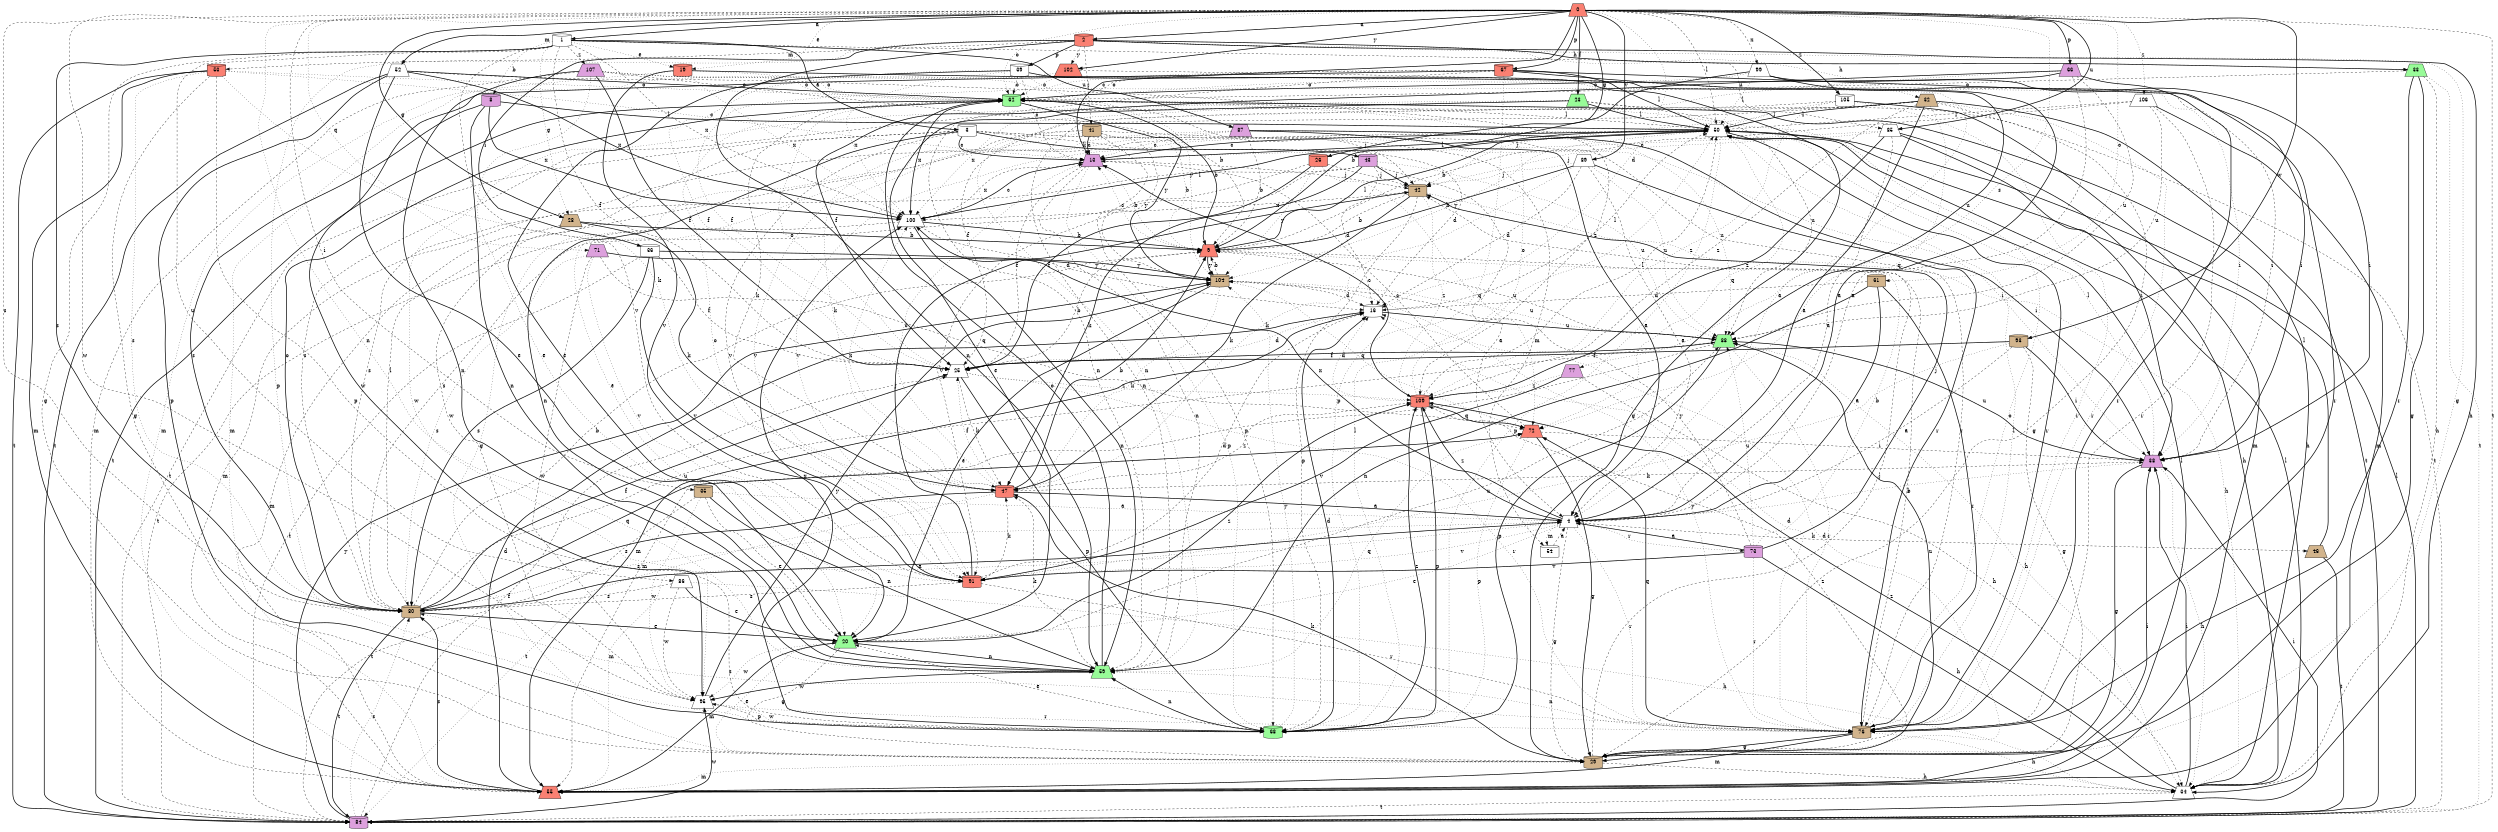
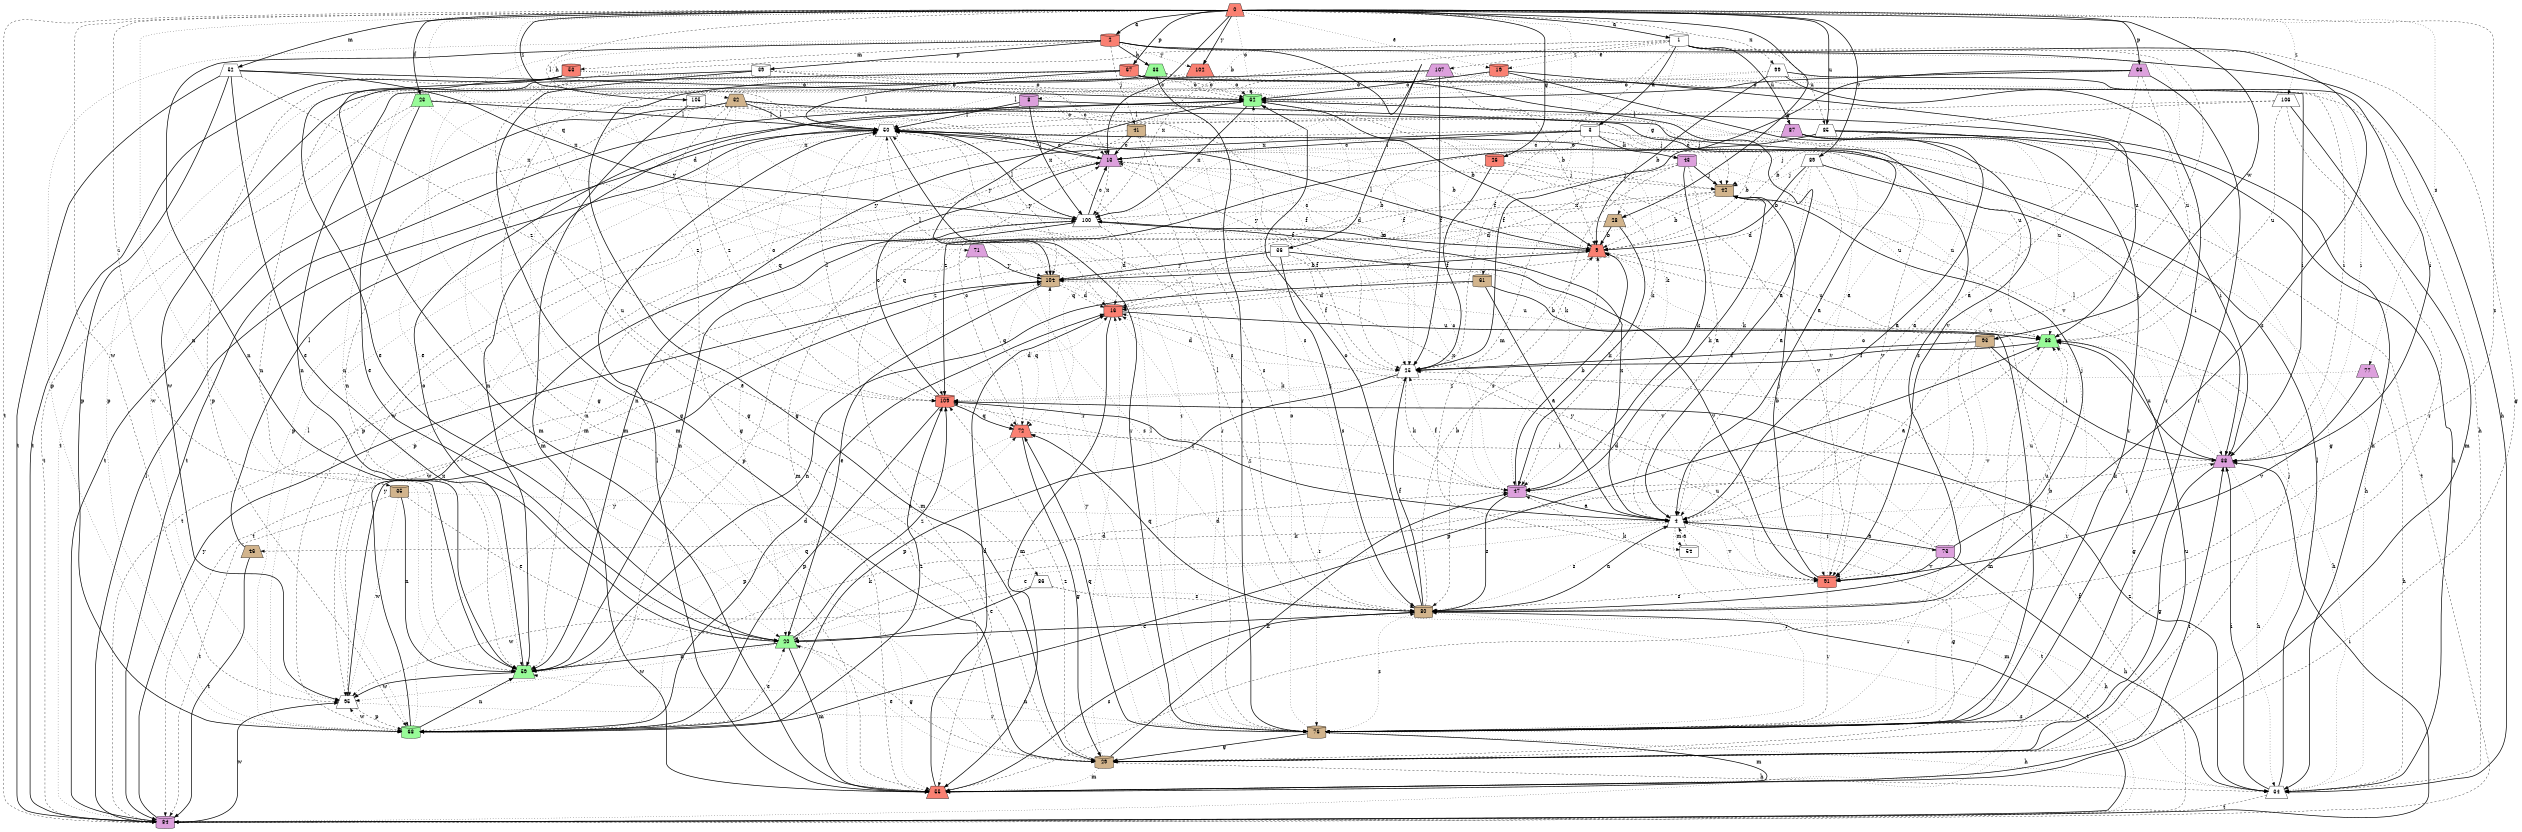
(829, 88) -> (1383, 85)
(768, 291) -> (2014, 57)
(1373, 311) -> (1113, 311)
(1005, 491) -> (1517, 491)
